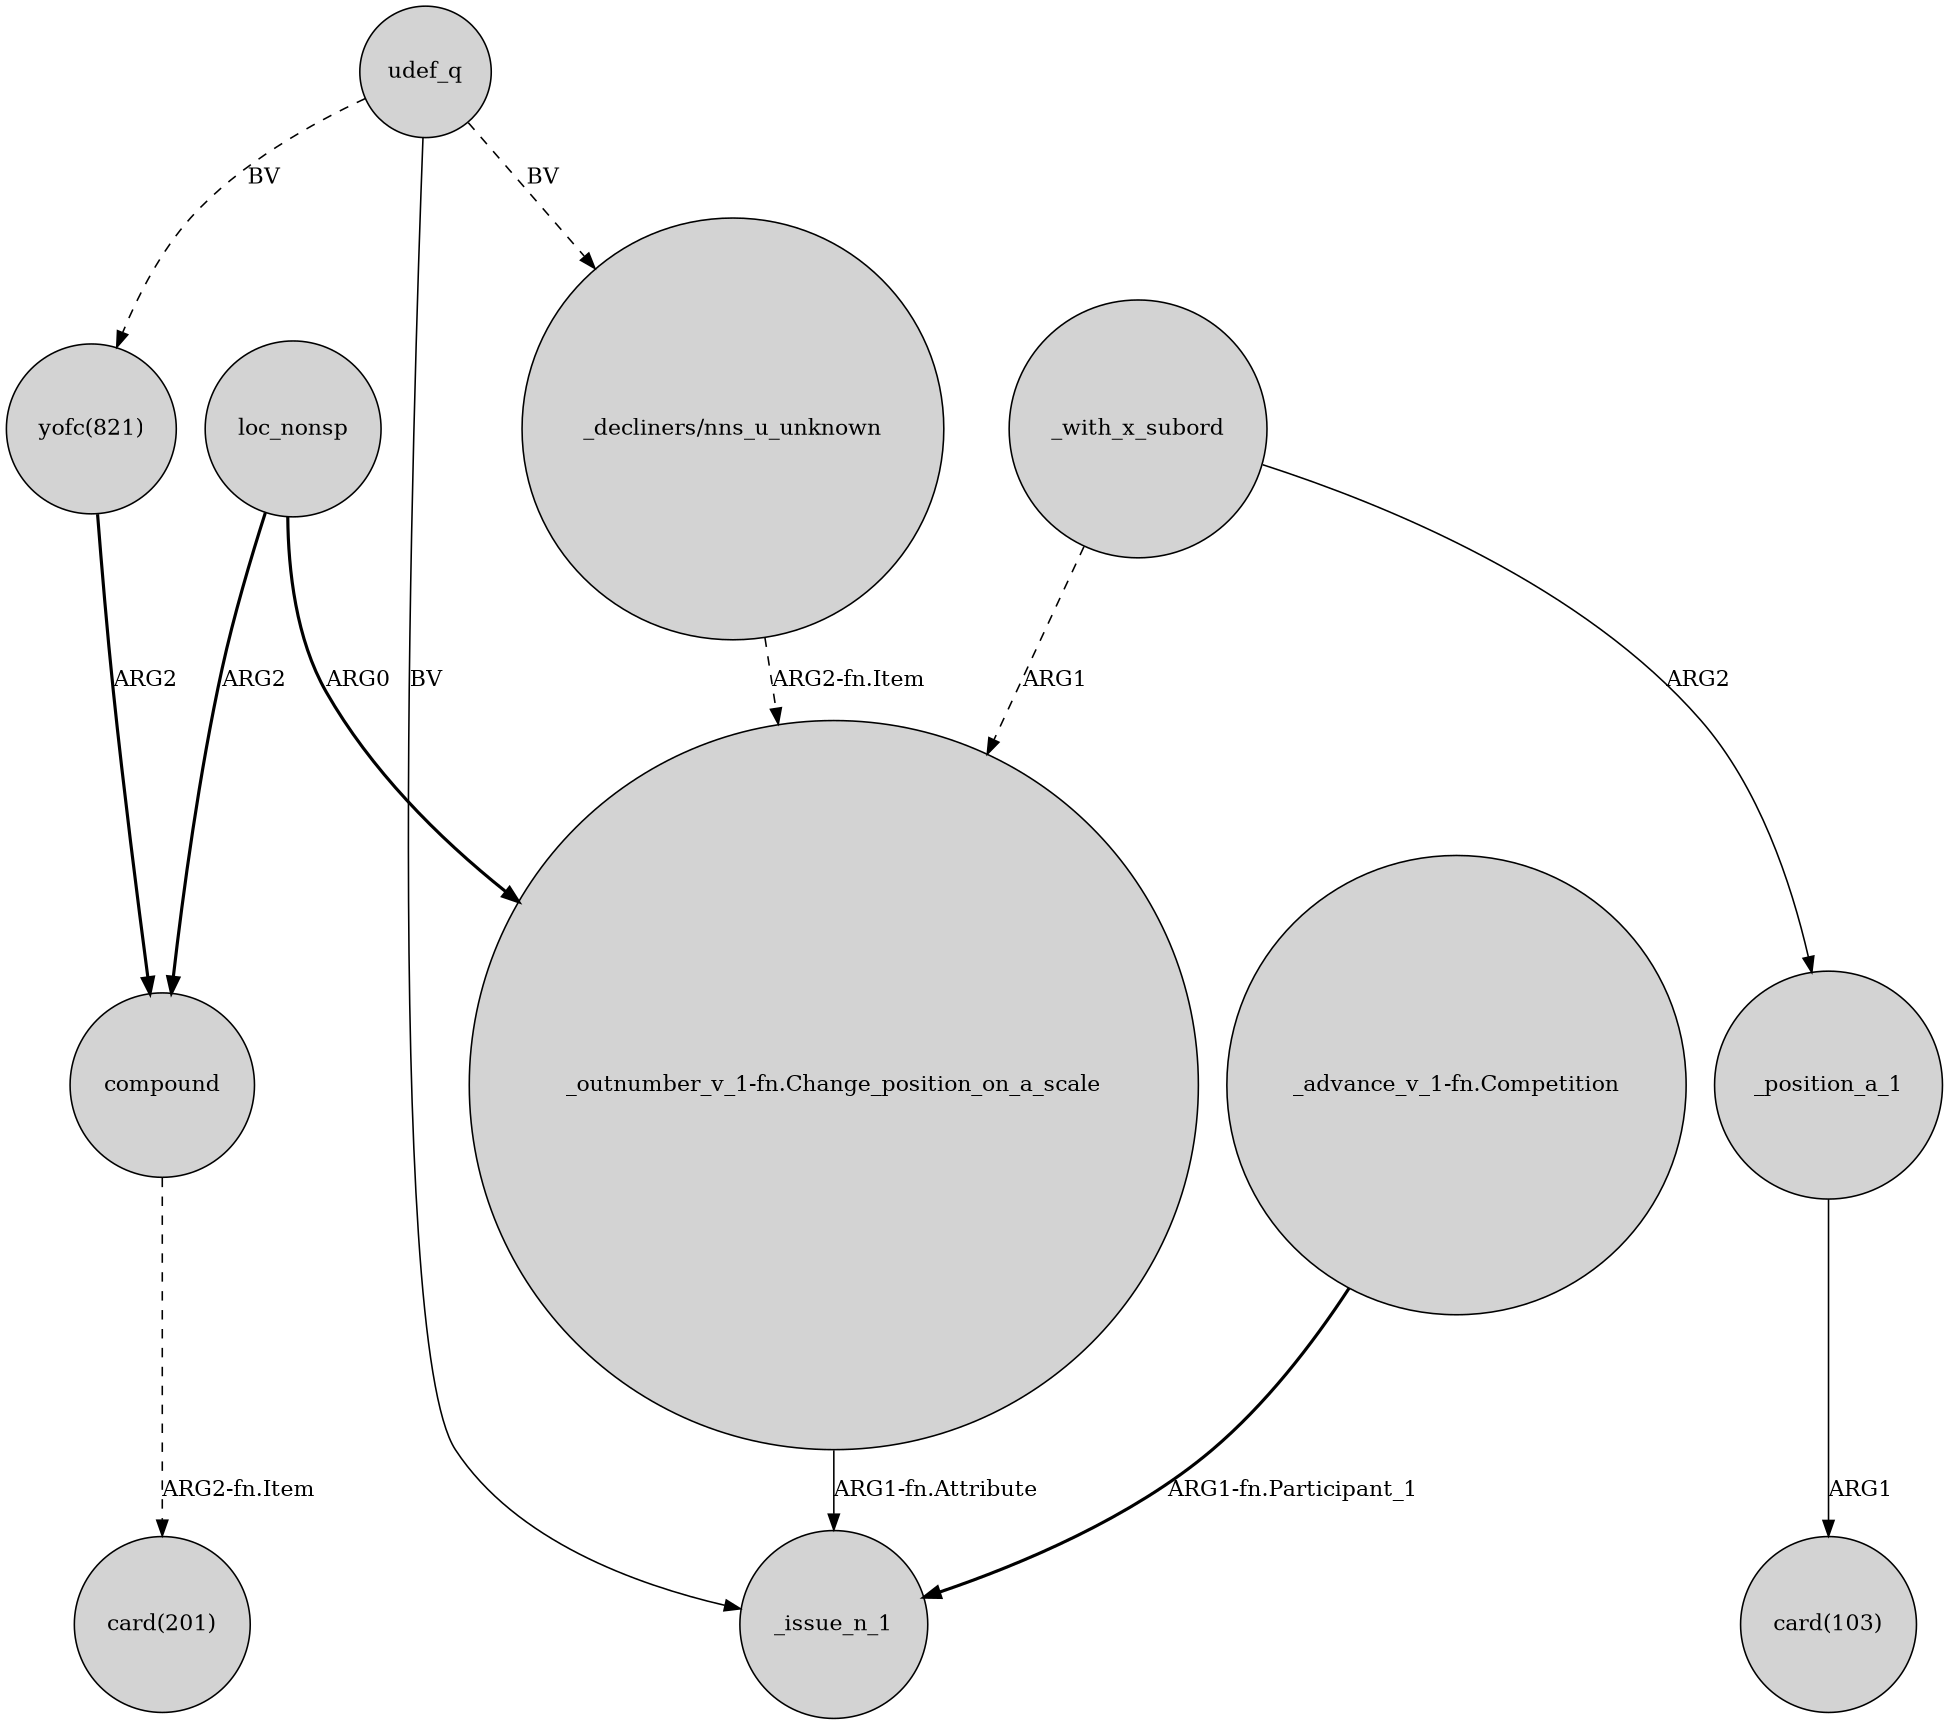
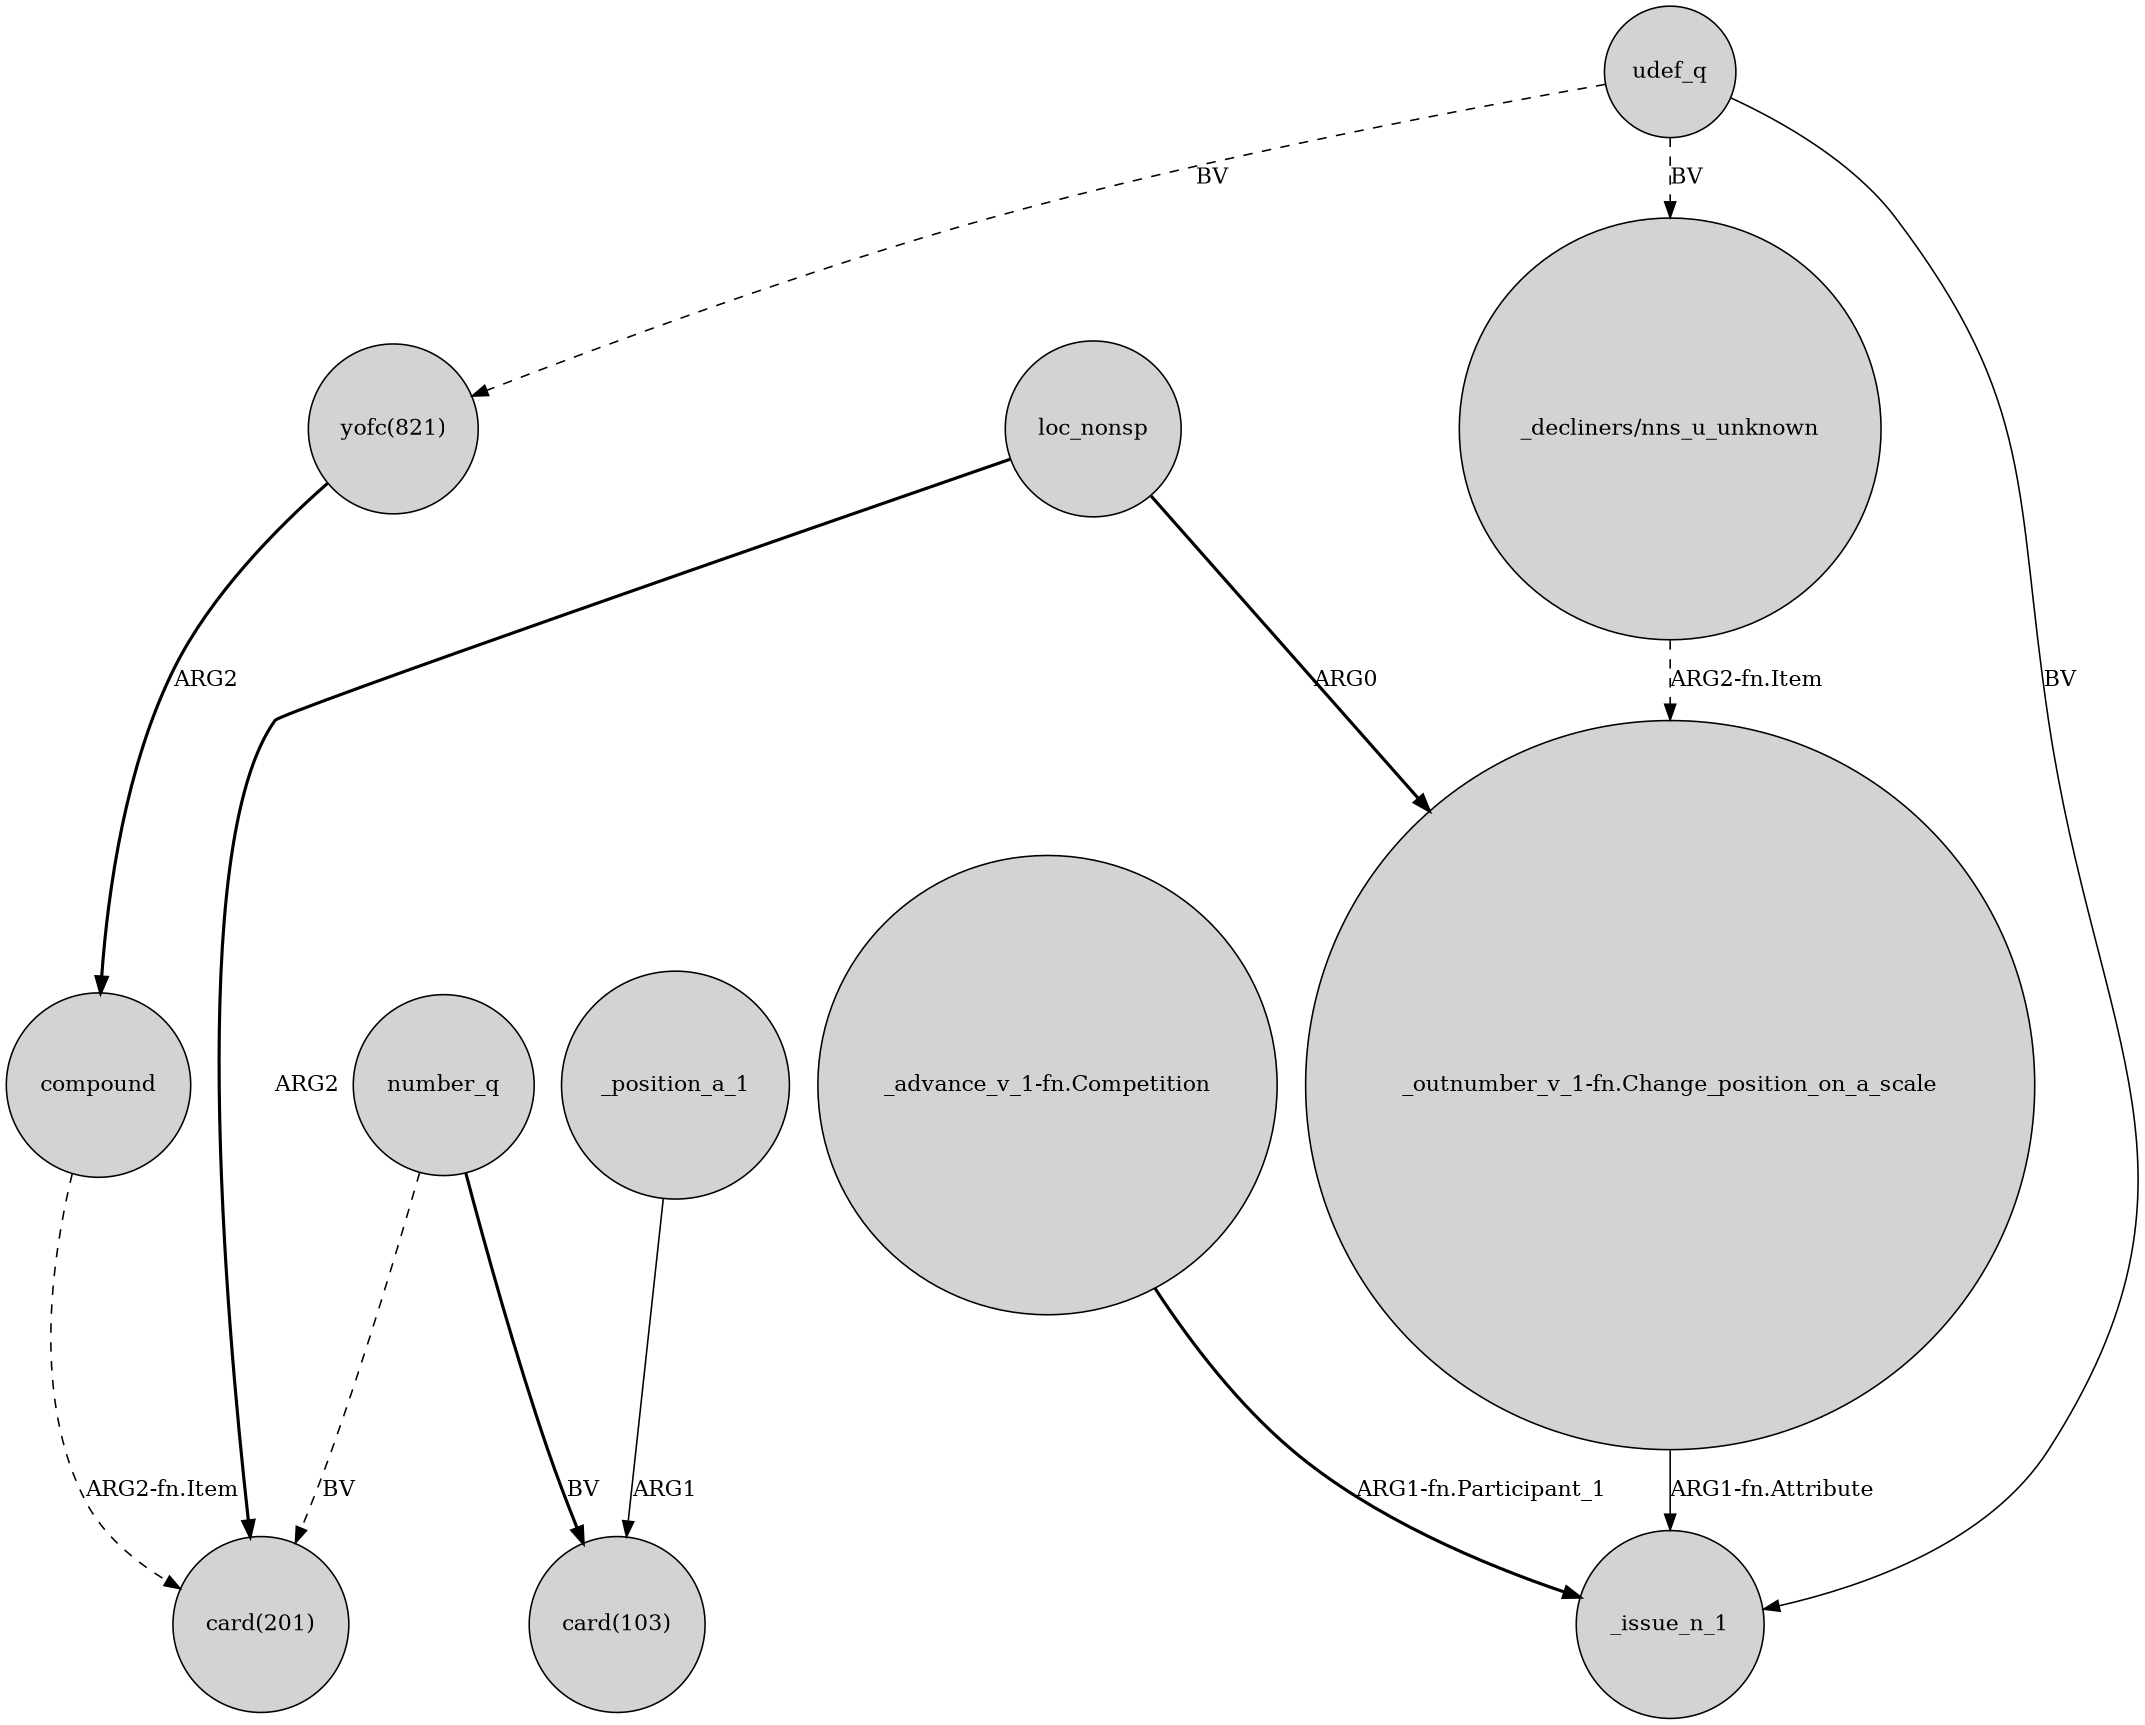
(1138, 429) -> none
(207, 742) -> (269, 734)
none -> (444, 1085)
